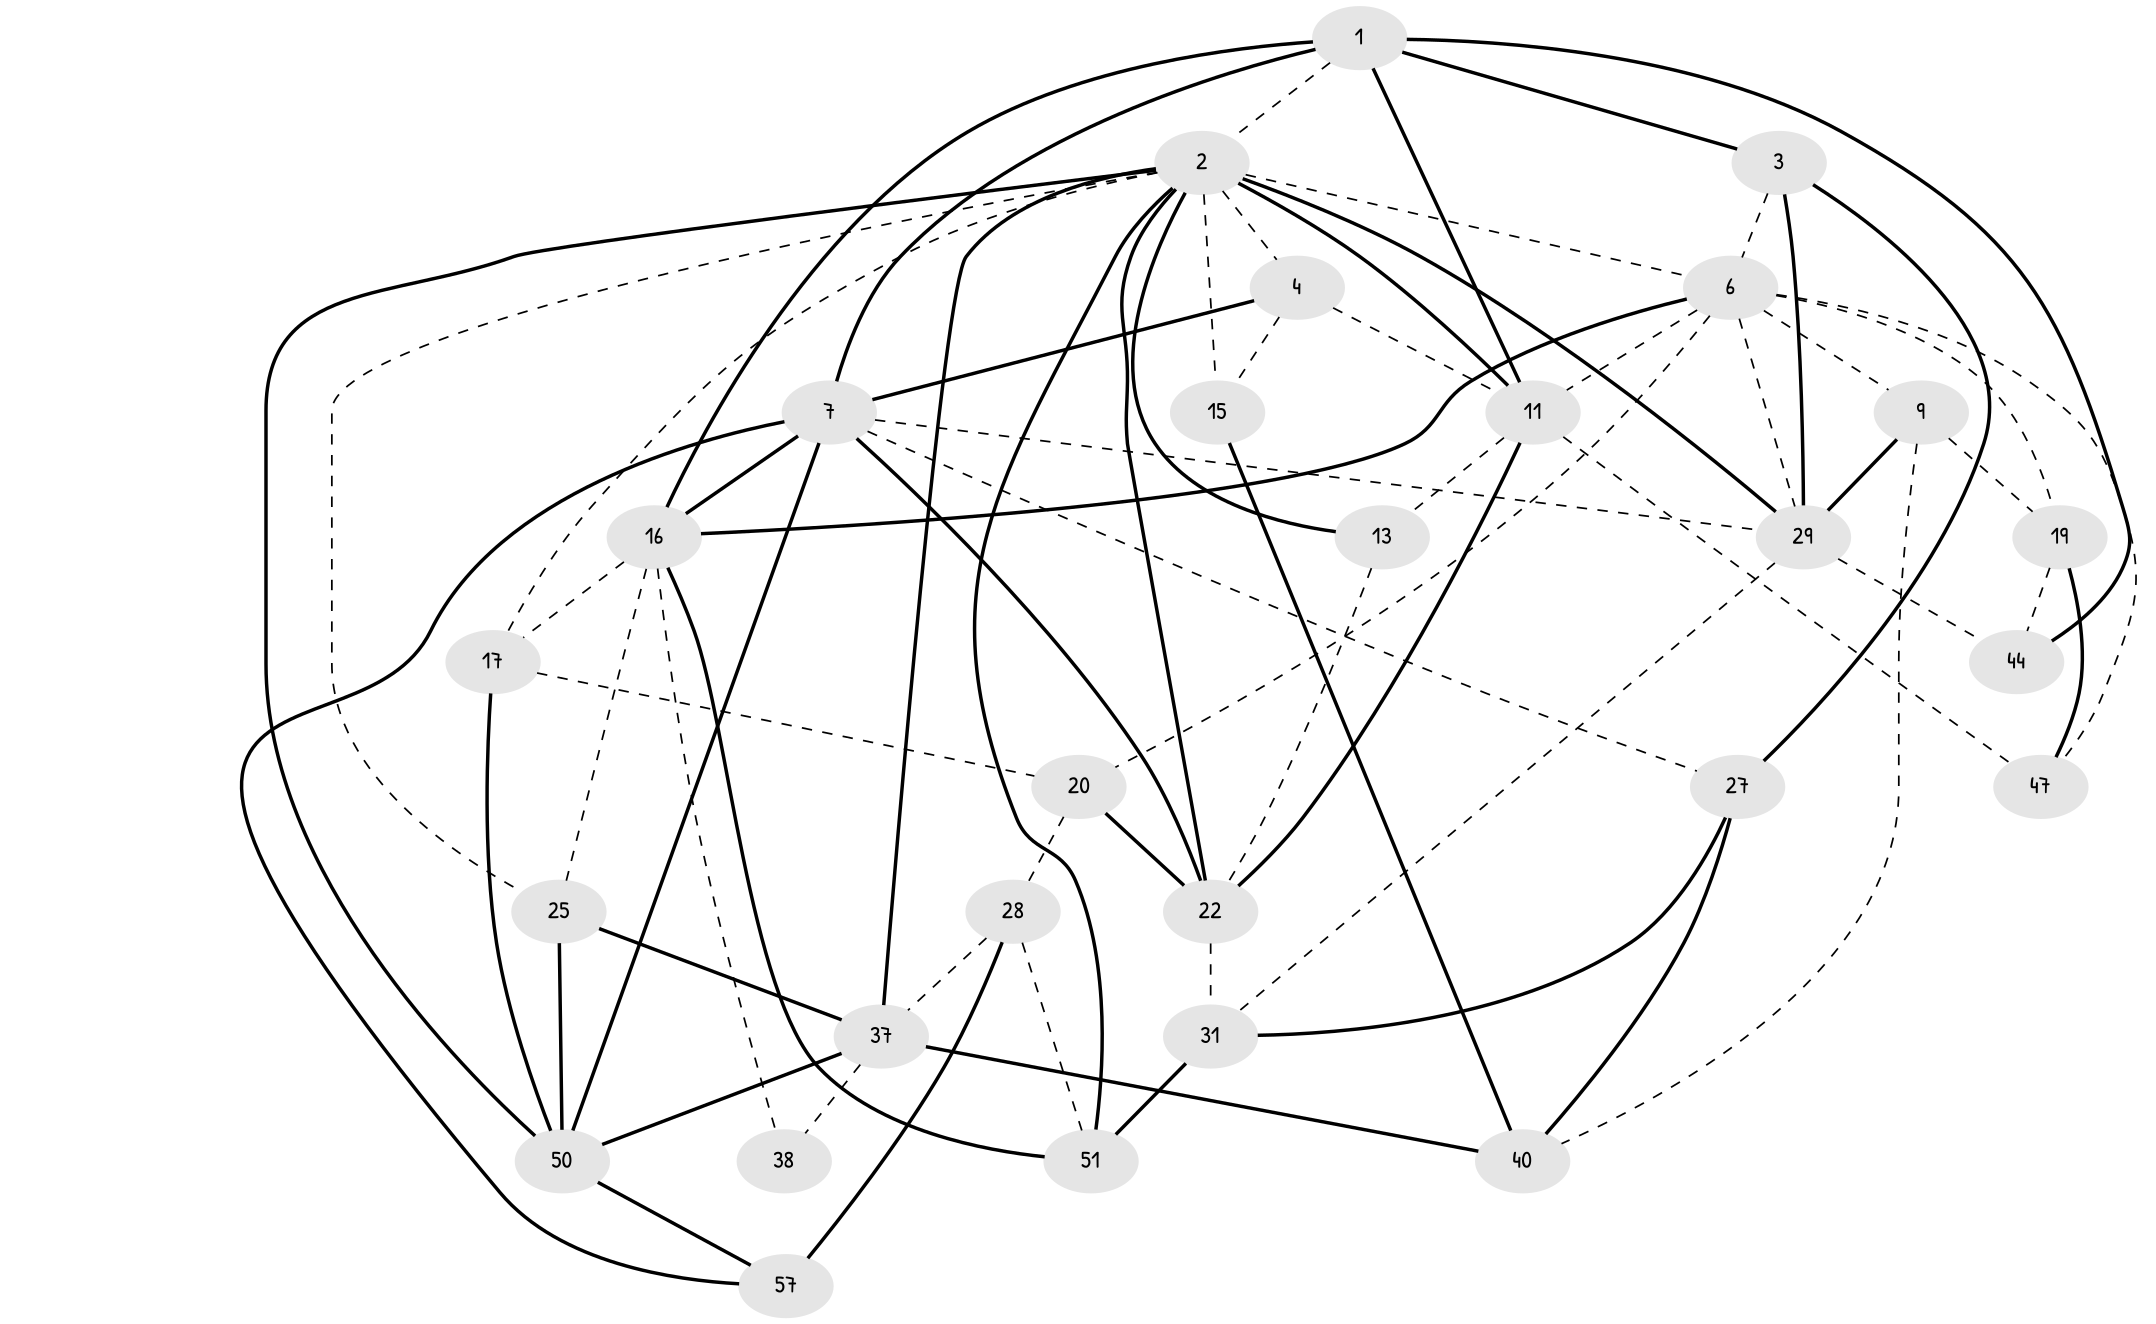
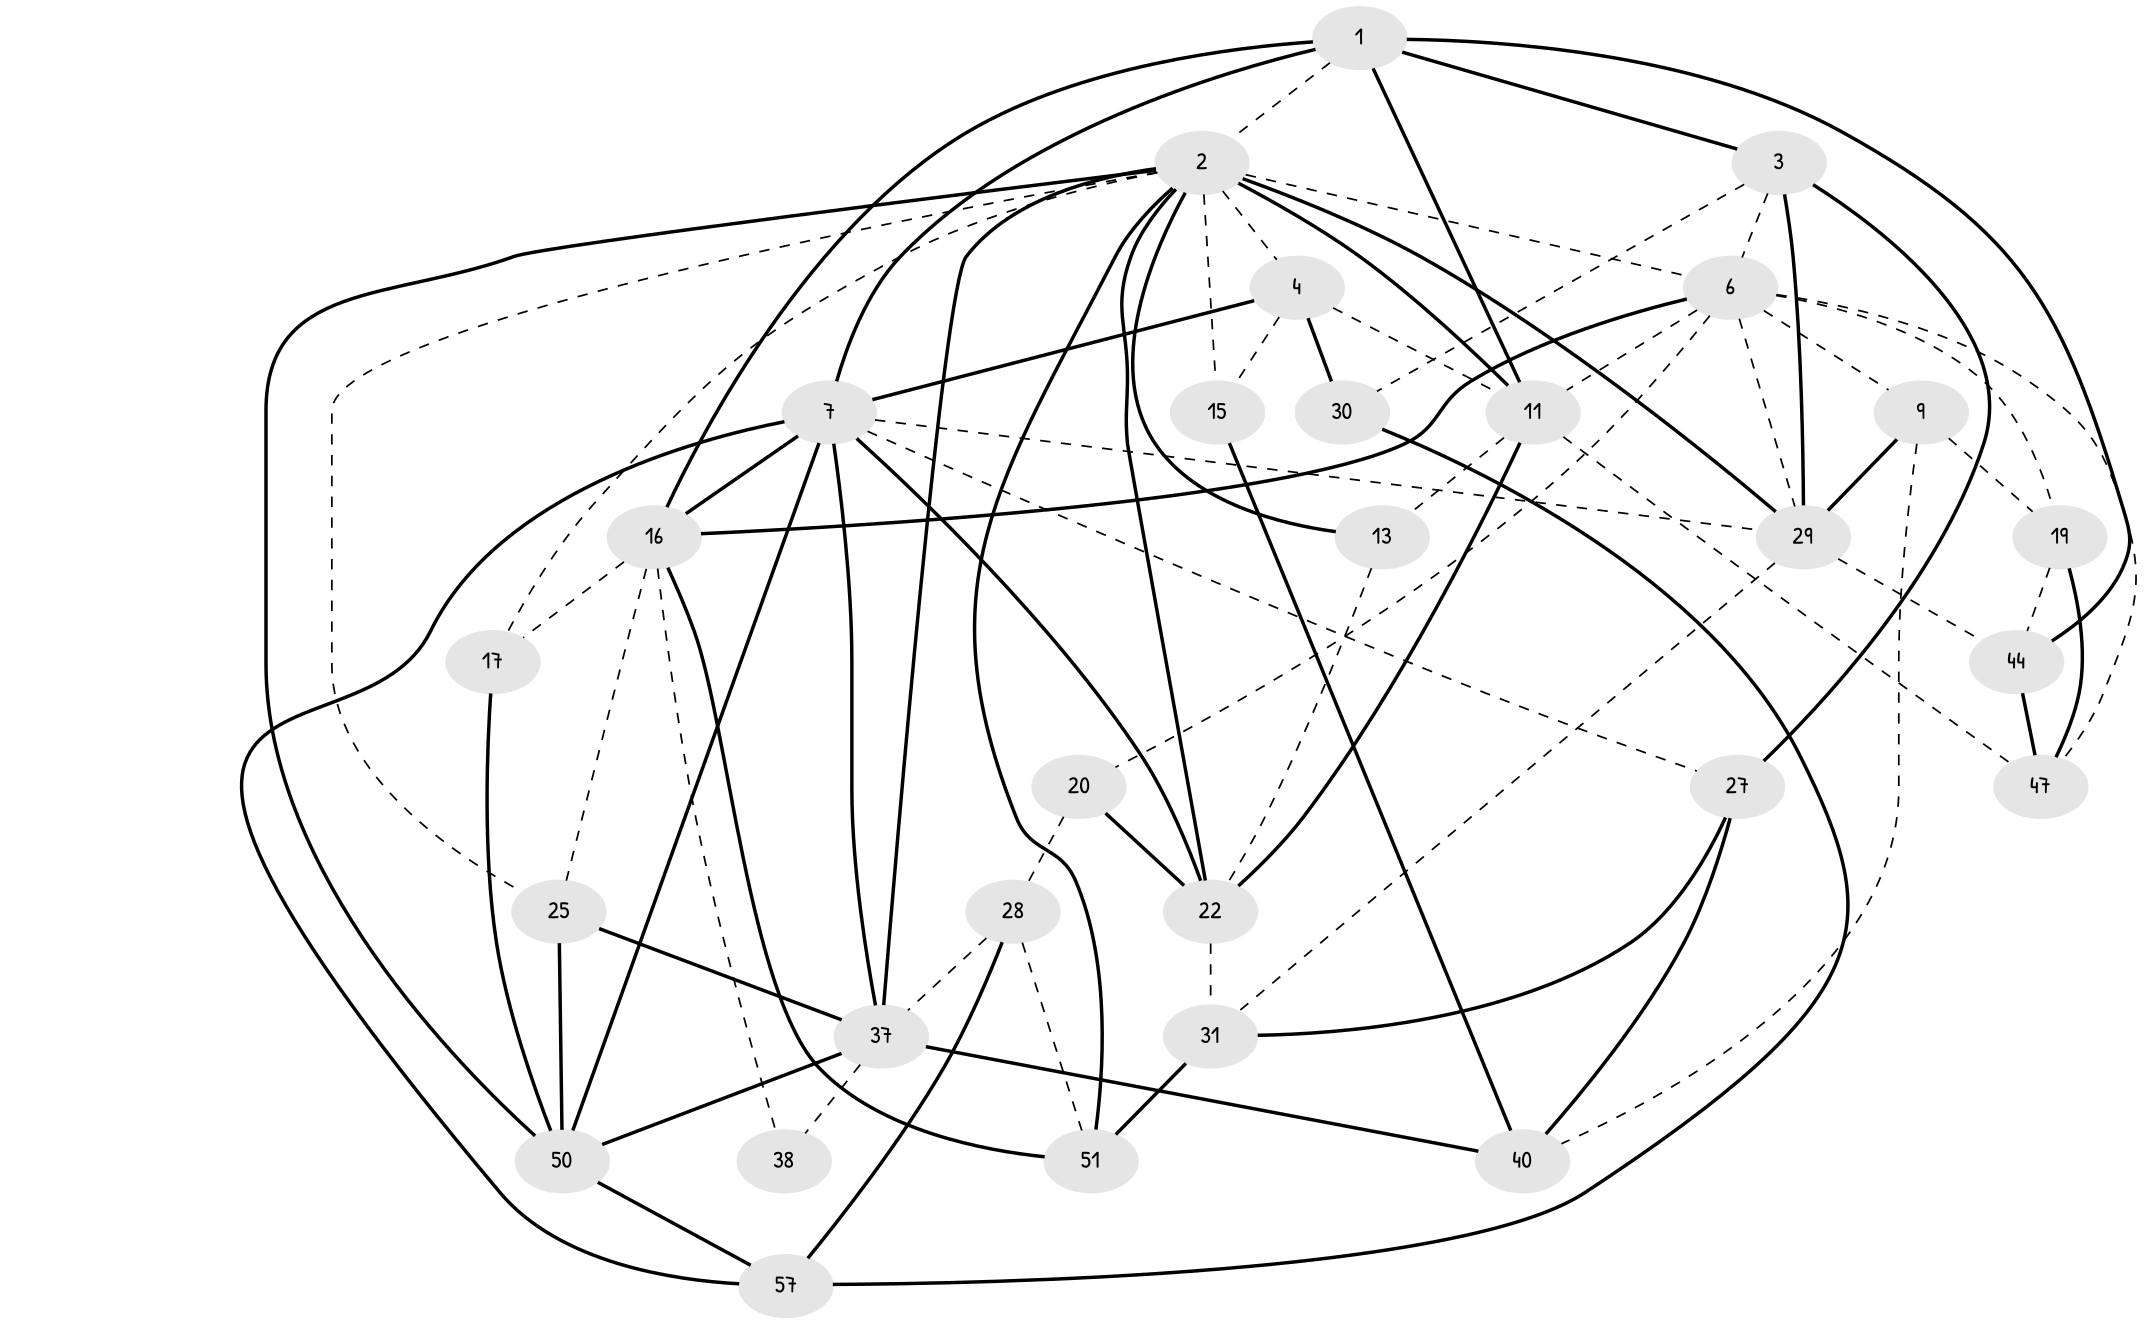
none -> (1342, 413)
(786, 724) -> none
none -> (2029, 724)
none -> (852, 725)
